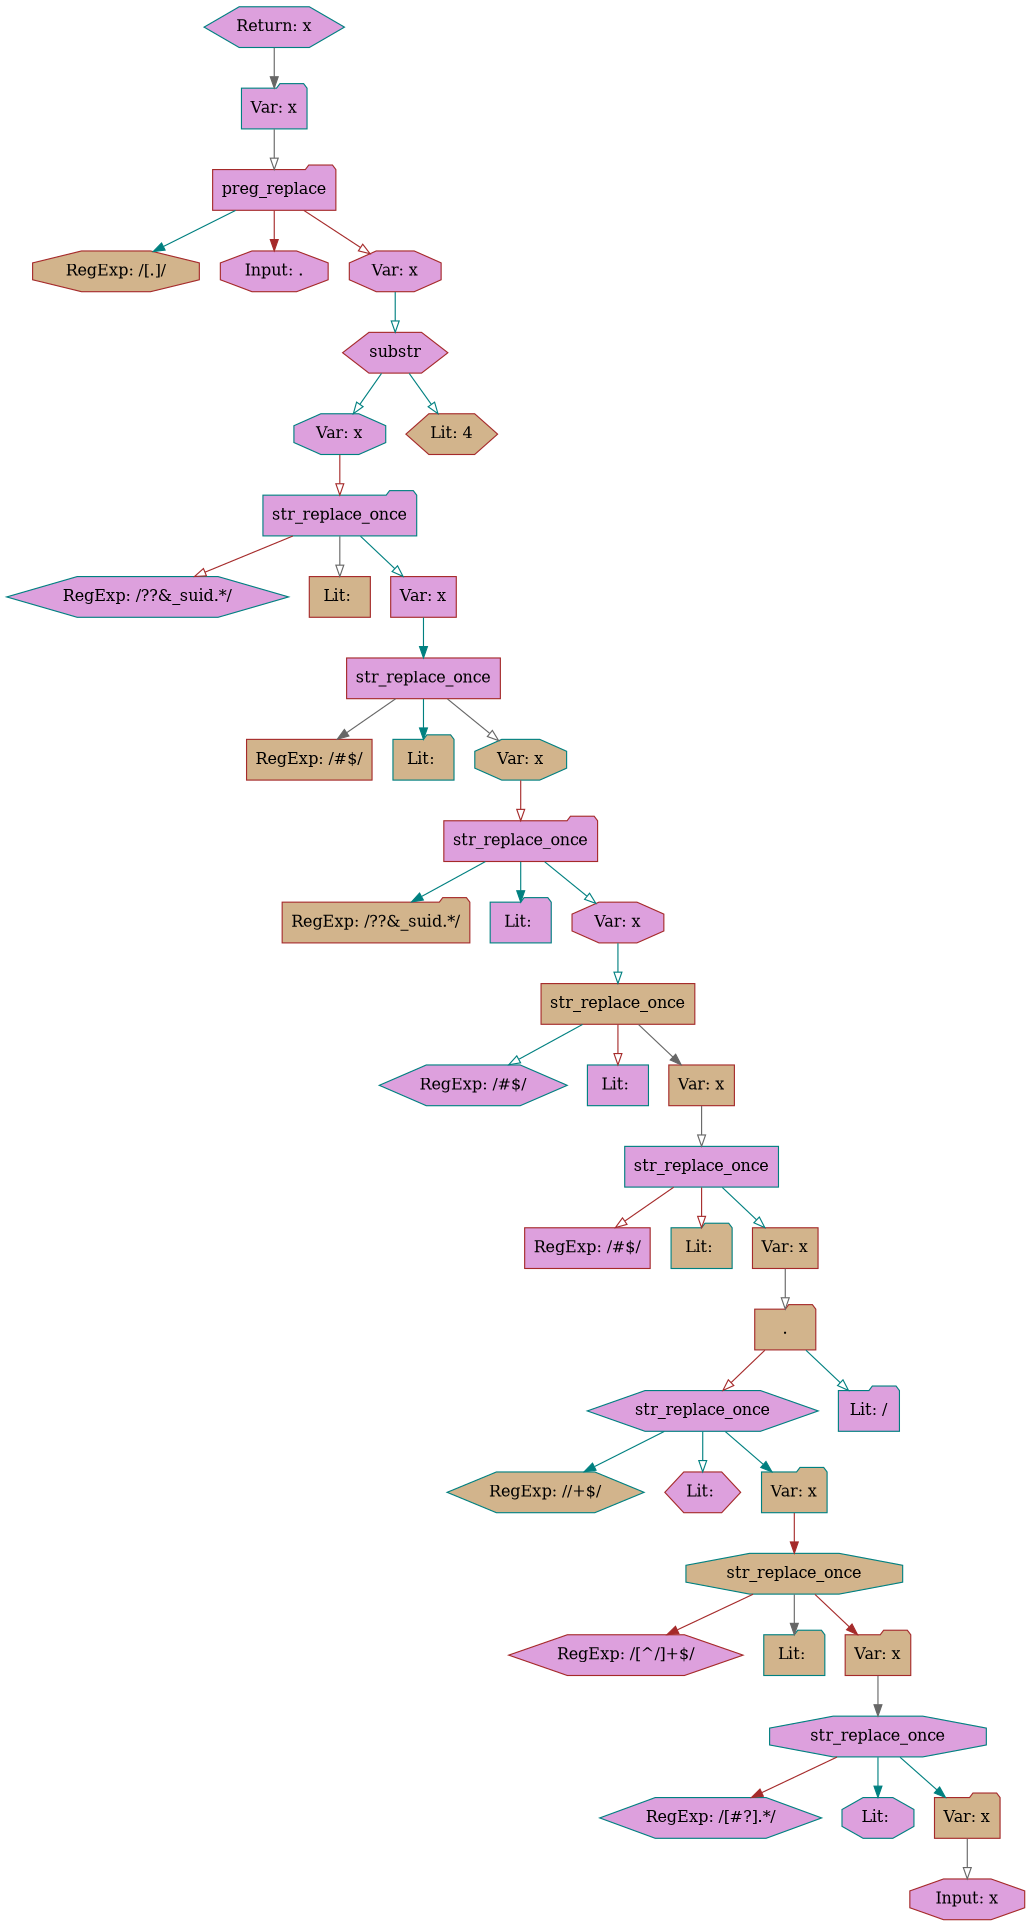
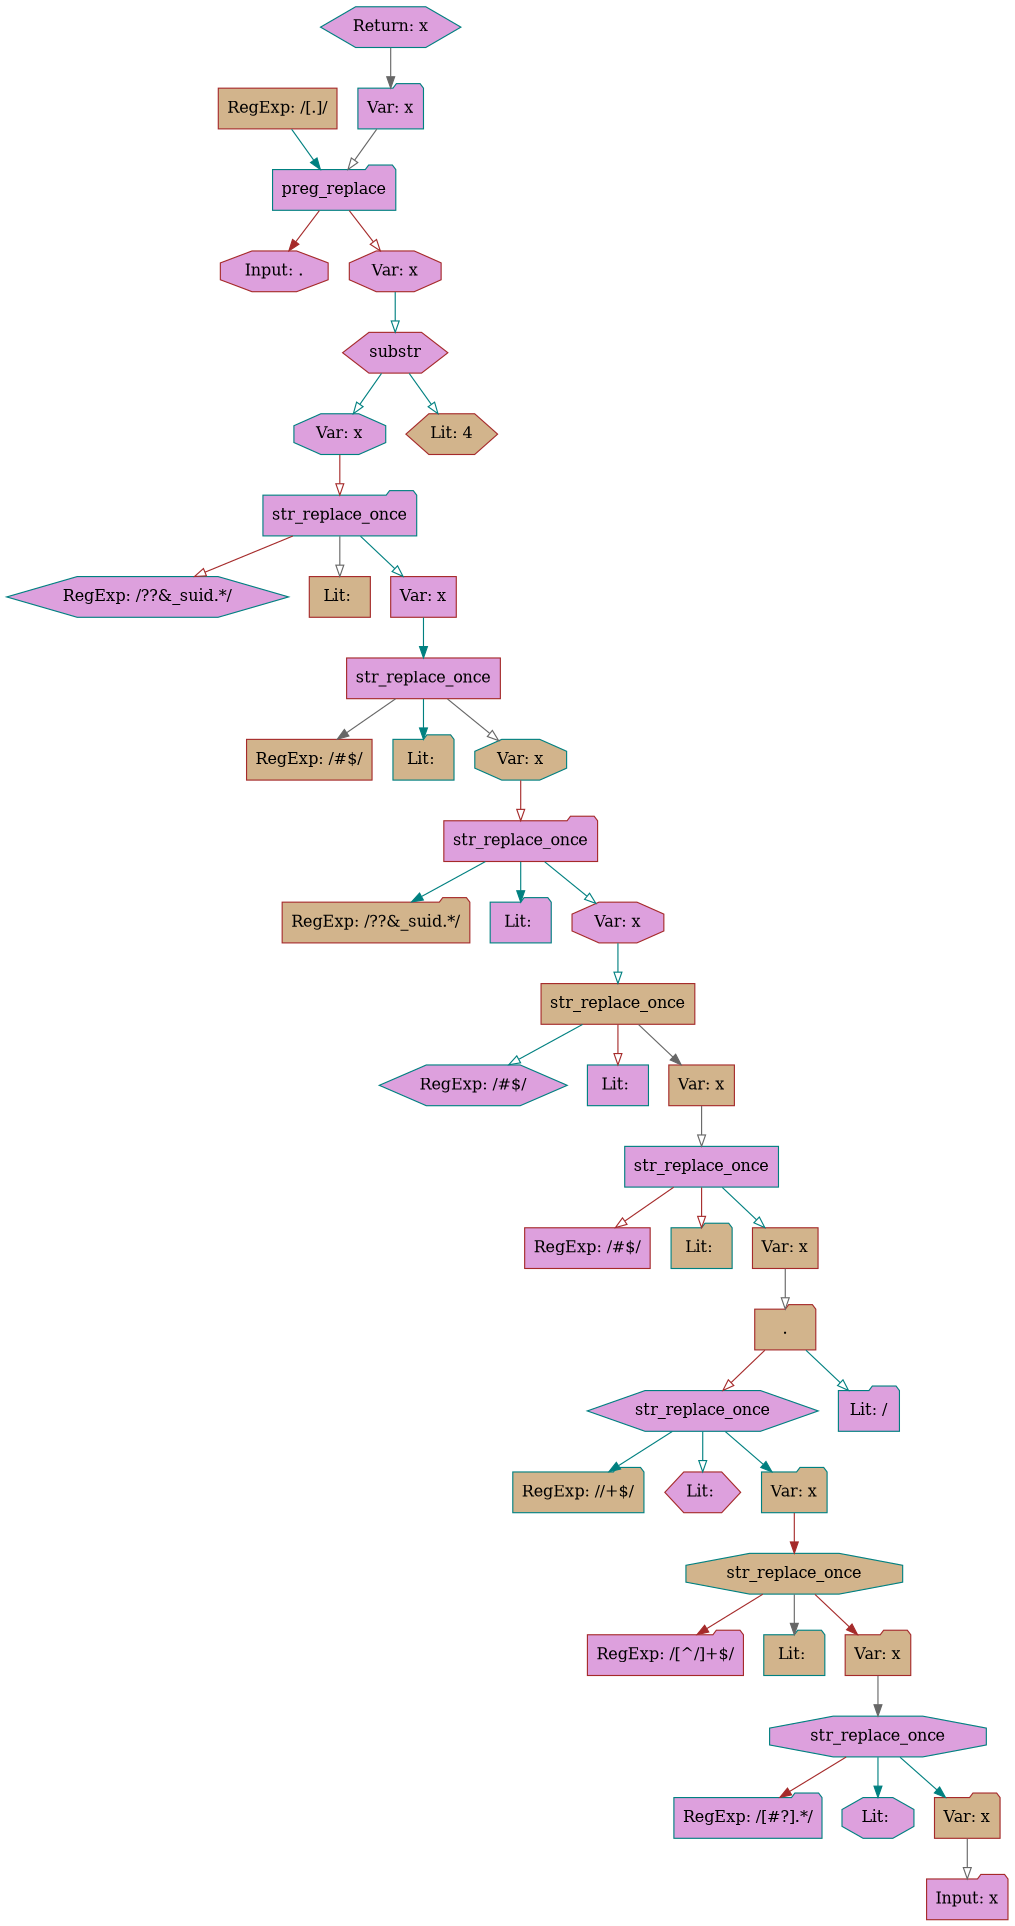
(274, 190) -> (334, 190)
(199, 228) -> (303, 145)
(116, 271) -> (278, 109)
(546, 1492) -> (578, 1492)
(626, 1655) -> (665, 1655)
(711, 1818) -> (748, 1818)
(967, 1899) -> (967, 1899)
